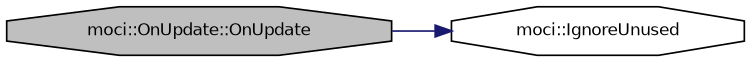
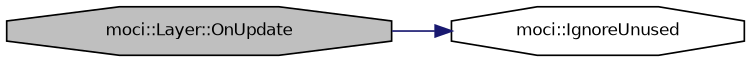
(199, 31) -> (199, 31)
